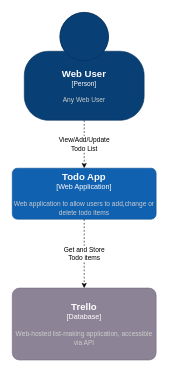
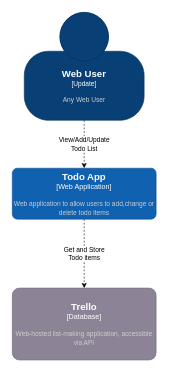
(84, 86) -> (84, 86)
